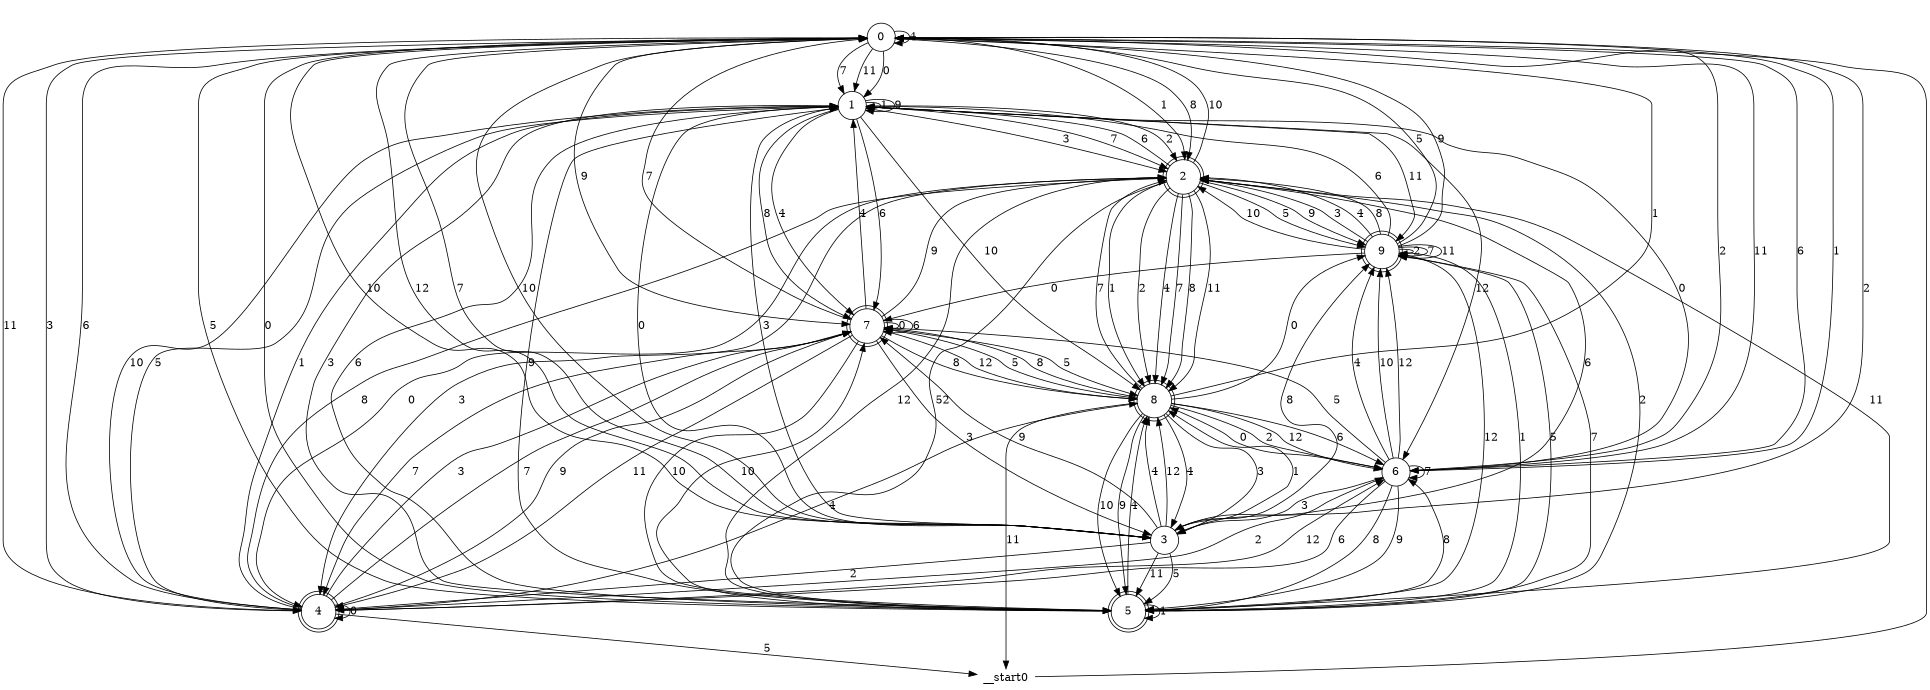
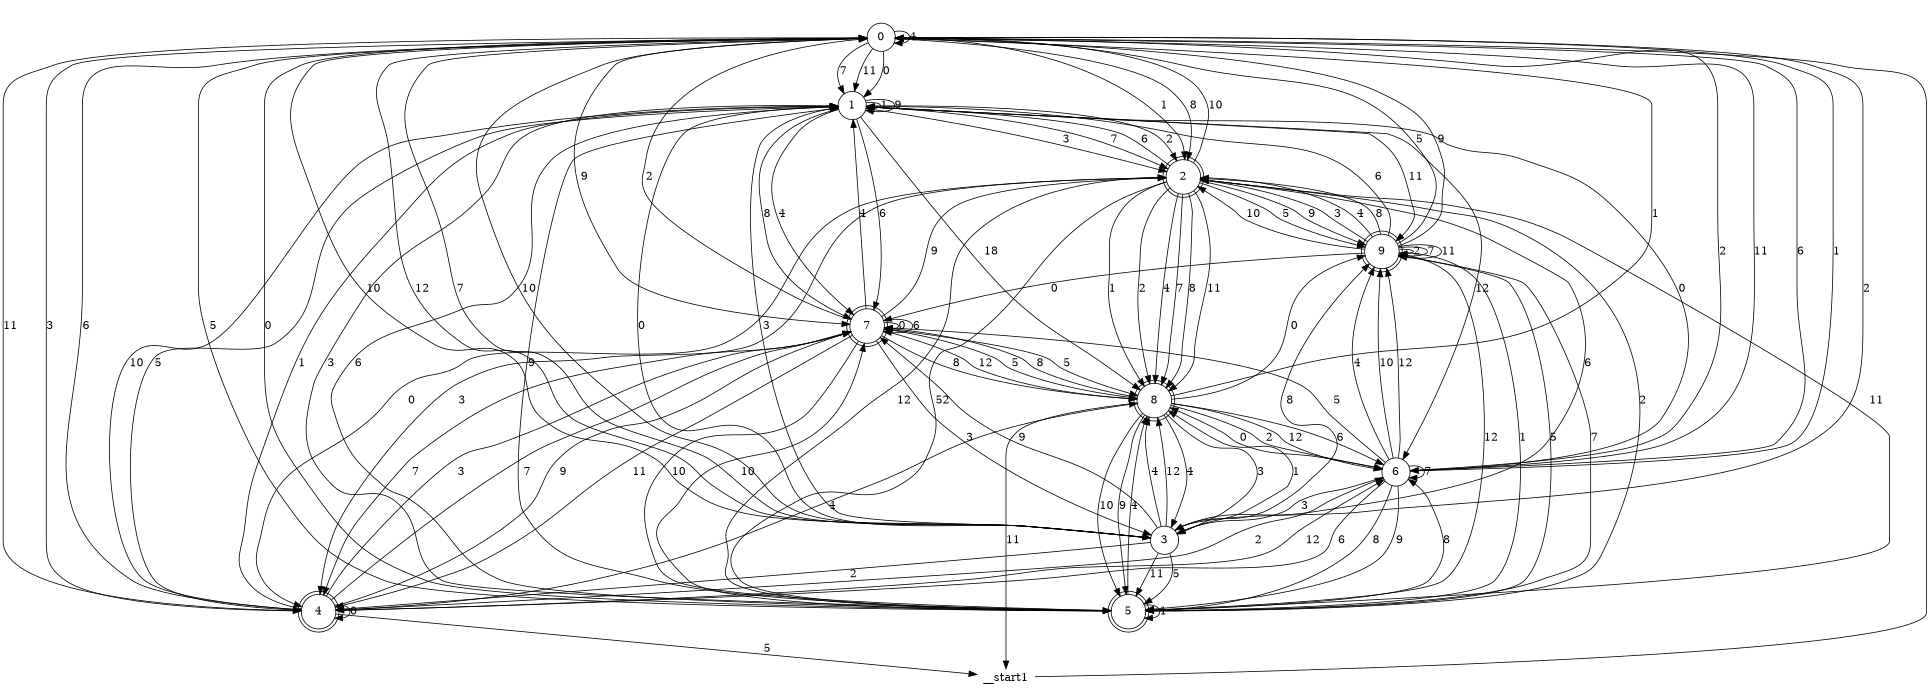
(650, 177) -> (650, 177)
(991, 251) -> (991, 251)
(1097, 284) -> none
(612, 295) -> none
(1006, 678) -> (1006, 678)
